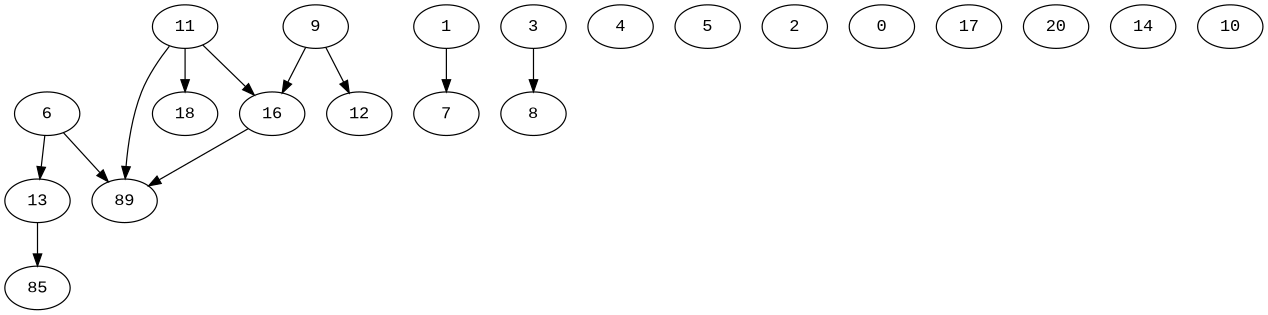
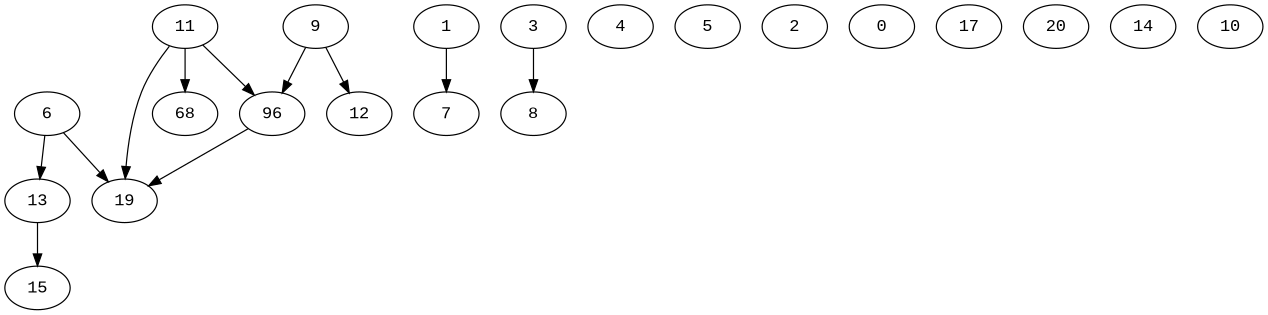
(185, 114) -> (185, 114)
(272, 114) -> (272, 114)
(125, 201) -> (125, 201)
(38, 288) -> (38, 288)
